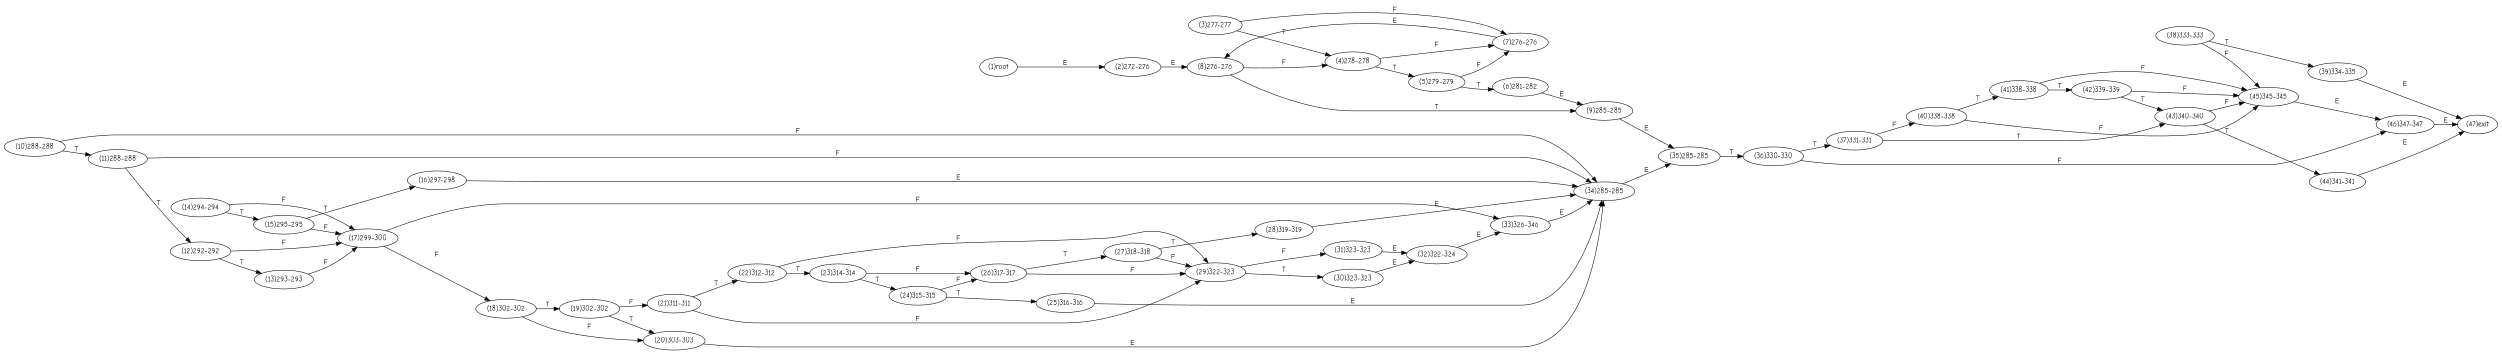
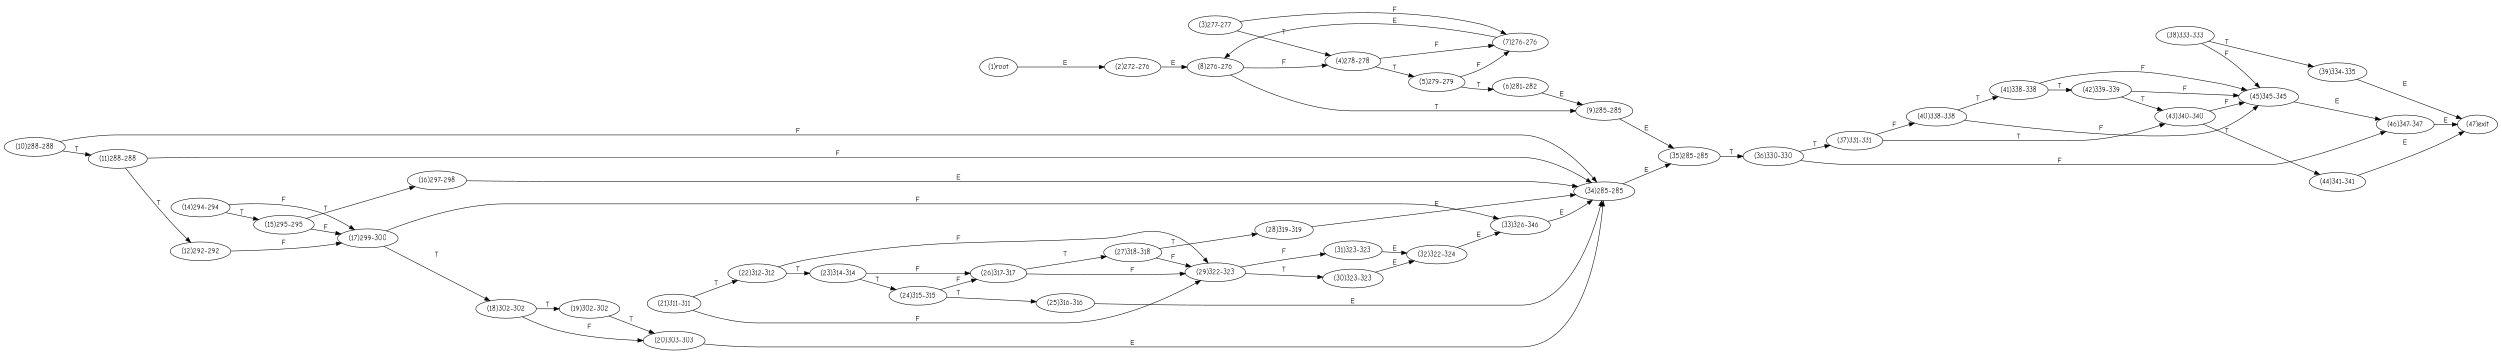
(437, 255) -> (437, 255)
(284, 280) -> none
(631, 306) -> none
